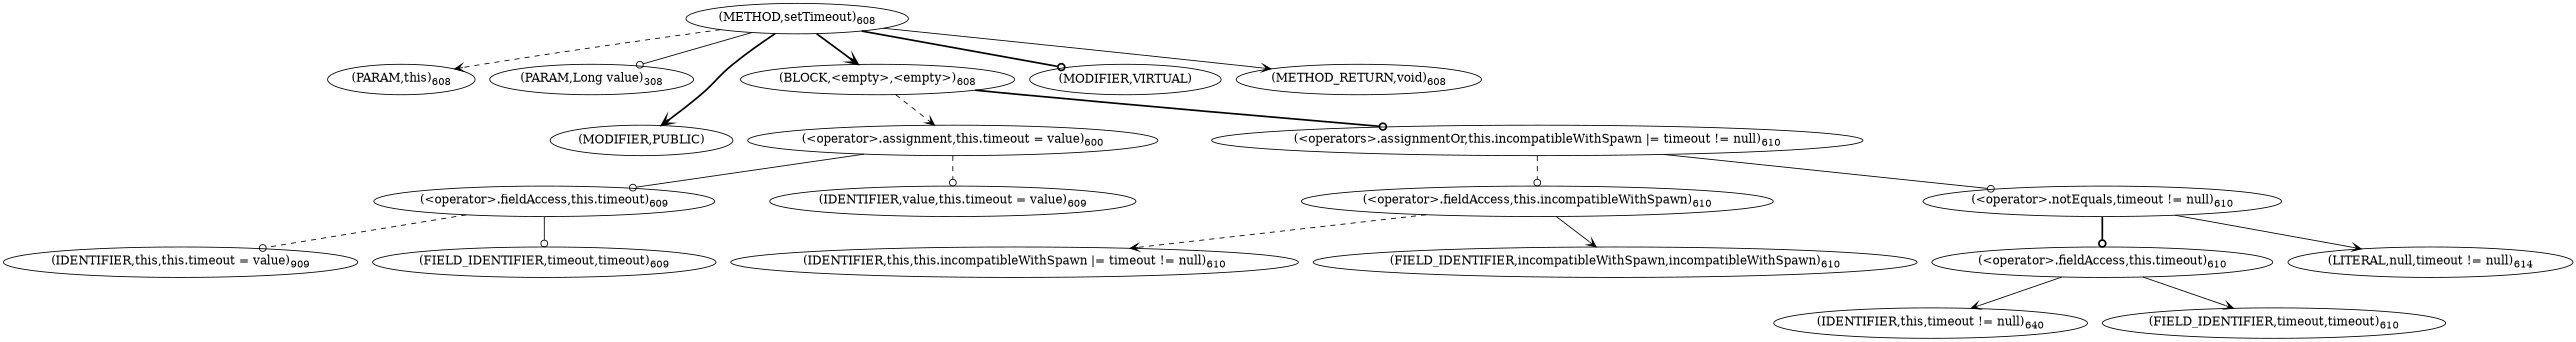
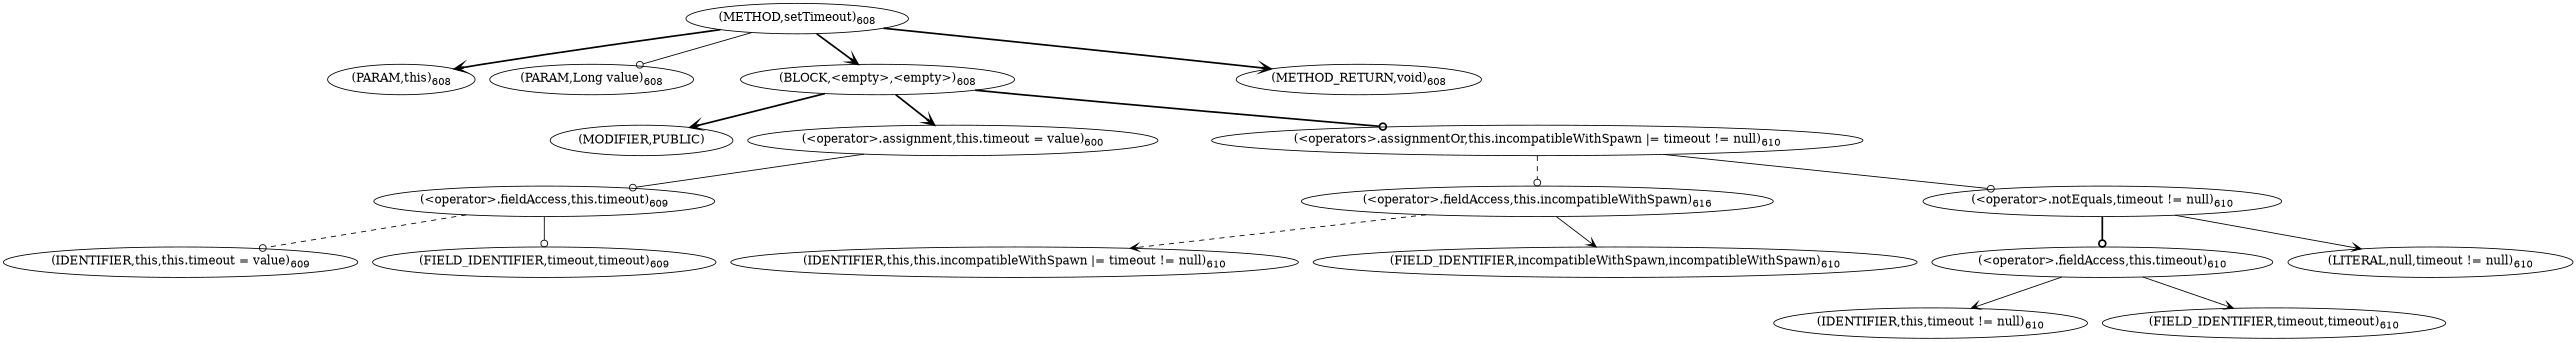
(592, 48) -> (592, 48)
(1073, 48) -> (1073, 48)
(721, 75) -> (762, 109)
(653, 78) -> (653, 78)
(1125, 80) -> none
(912, 107) -> (912, 107)
(1702, 200) -> (1702, 200)
(953, 201) -> none
(300, 261) -> (300, 261)
(2524, 261) -> (2524, 261)
(2035, 322) -> (2035, 322)
